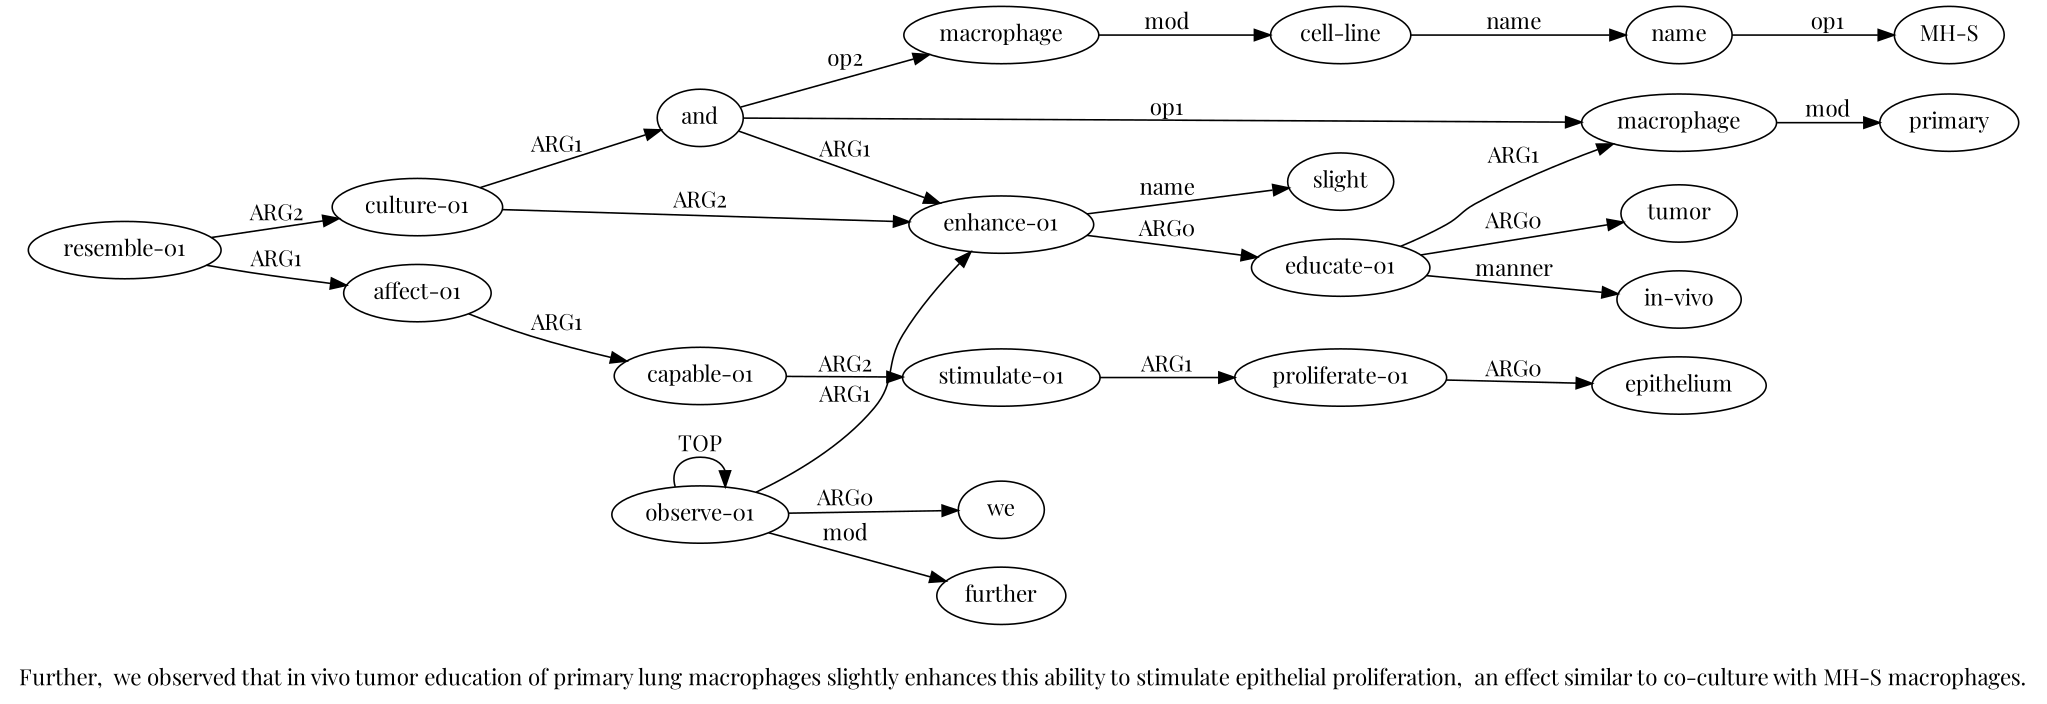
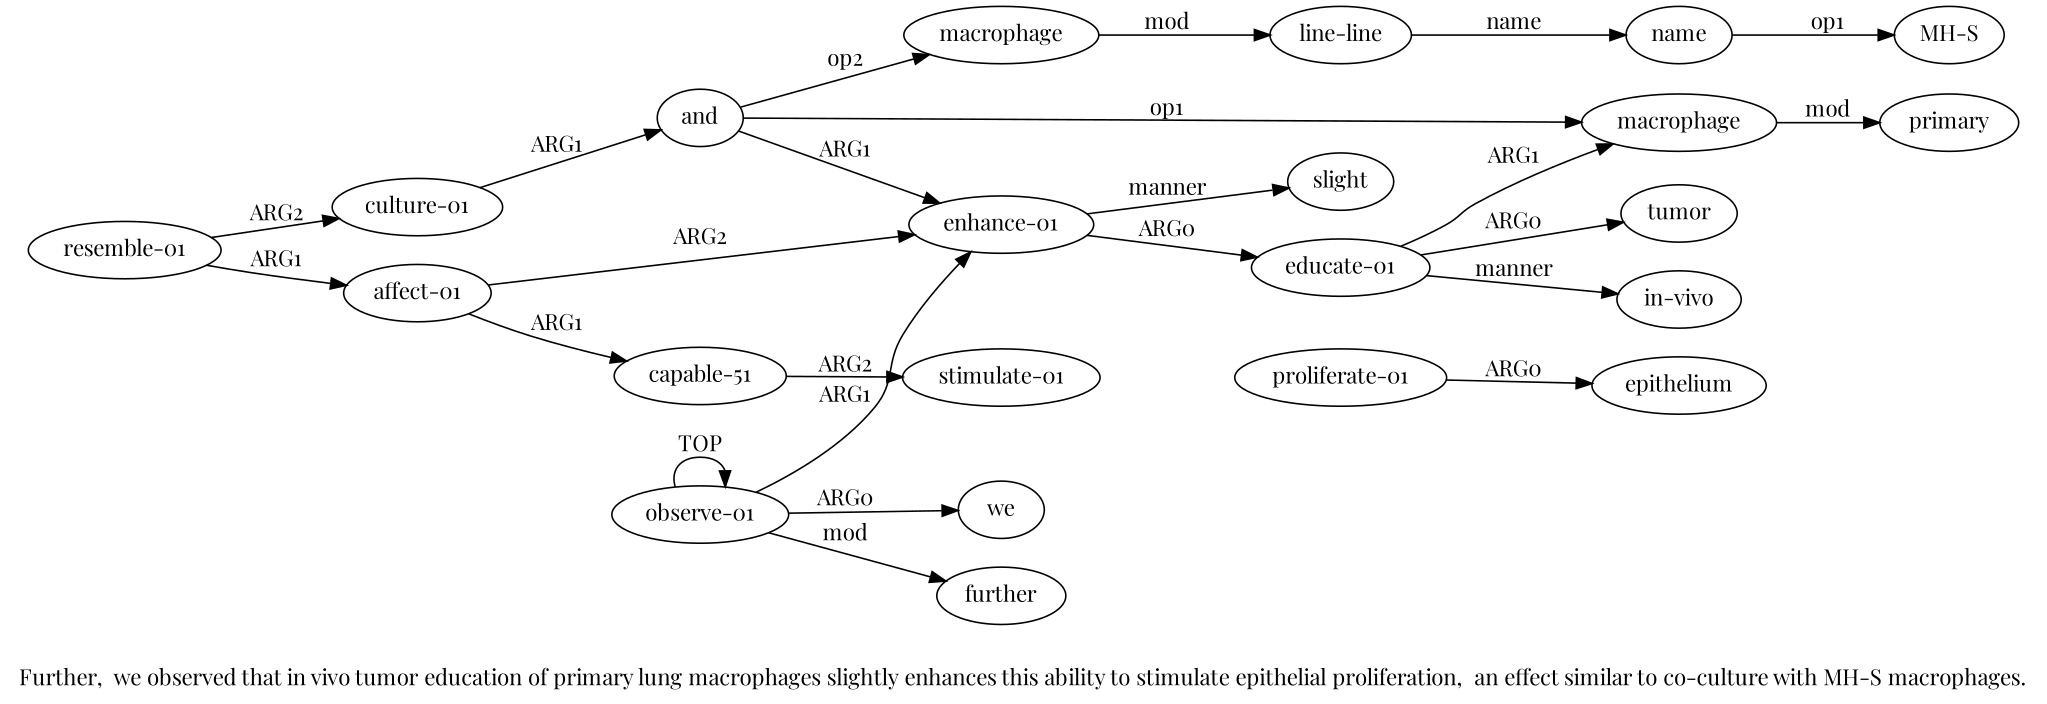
(1341, 35) -> (1341, 35)
(1167, 189) -> (1167, 189)
(698, 216) -> (694, 261)
(700, 376) -> (700, 376)
(1159, 378) -> none
